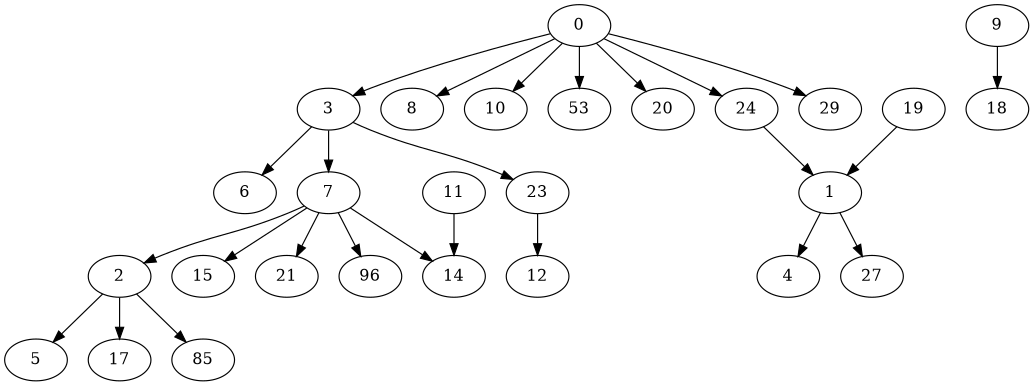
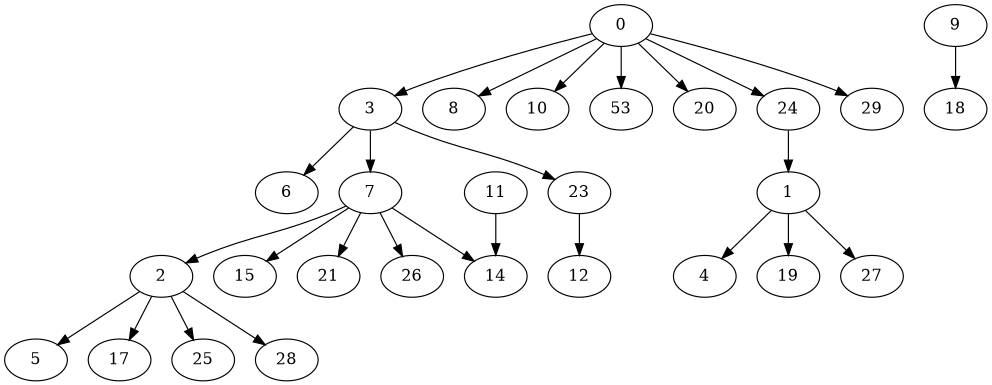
(876, 147) -> (788, 229)
(370, 276) -> (412, 276)
(203, 360) -> (203, 360)
none -> (287, 360)
